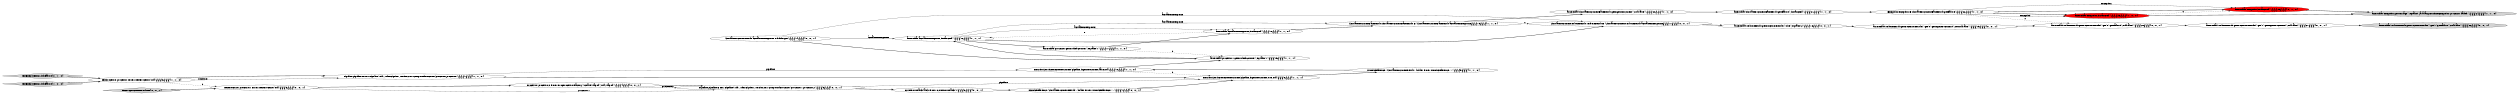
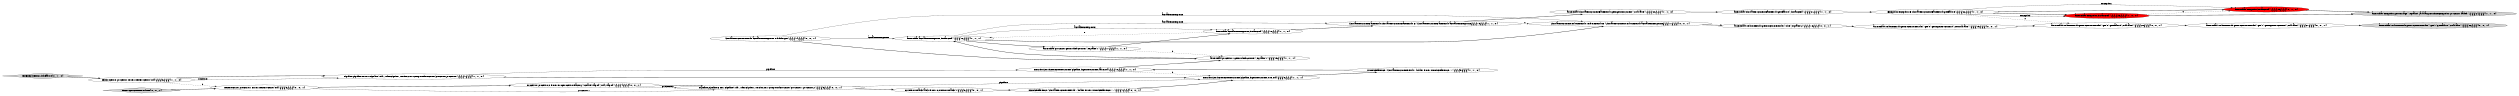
(43, 84) -> none
